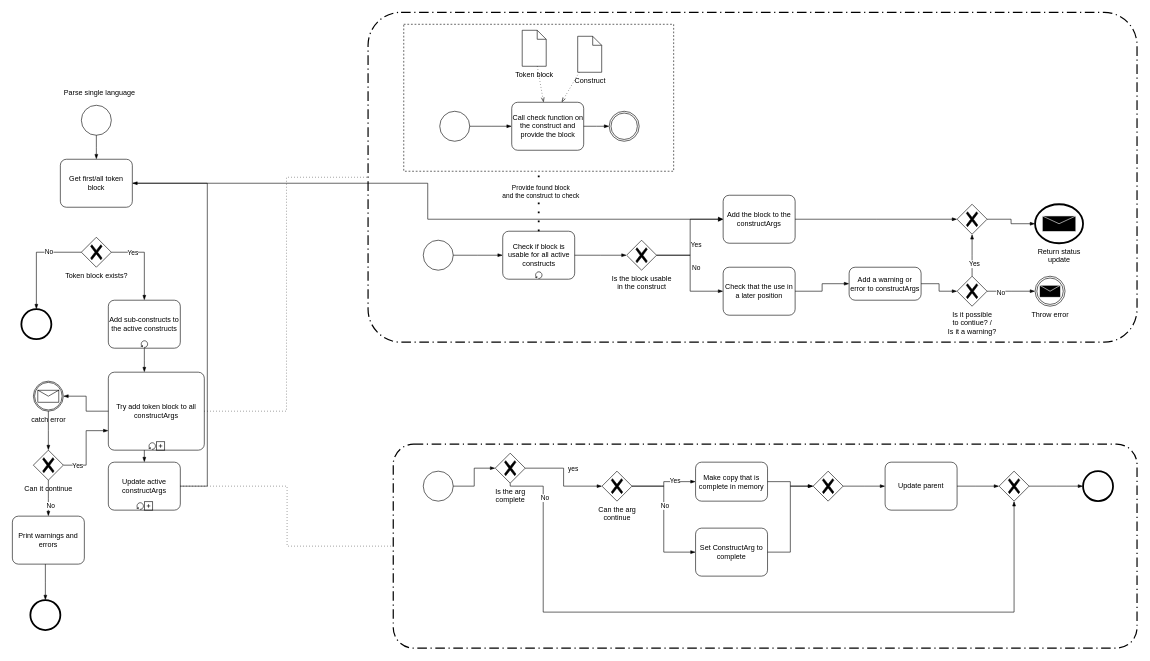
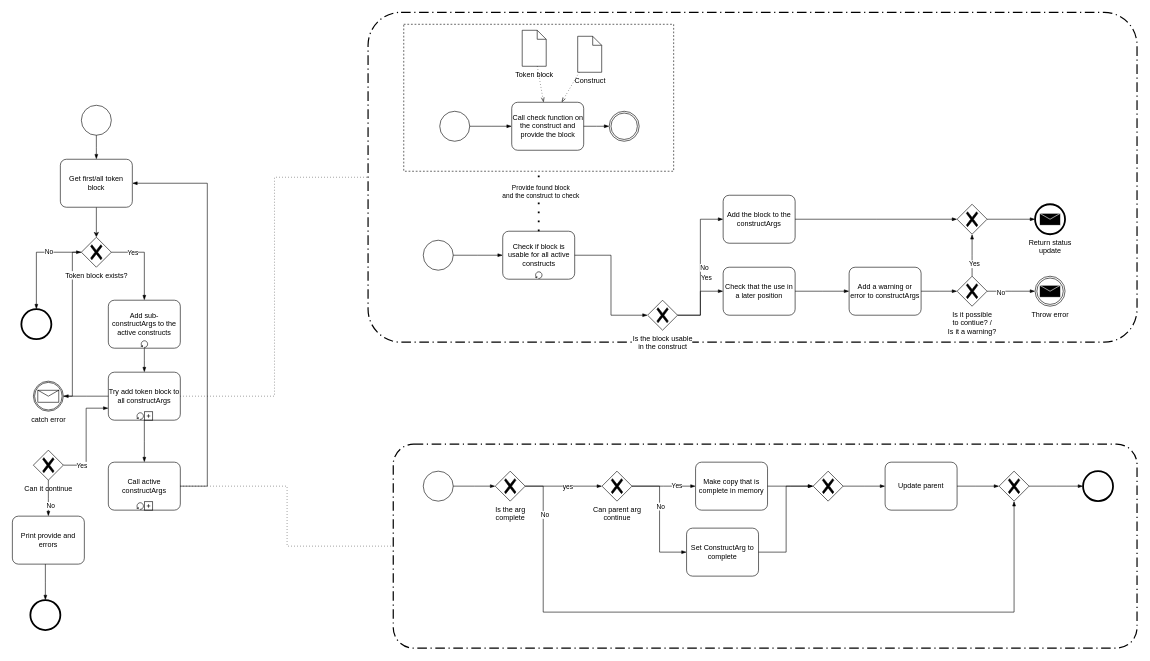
(99, 93) -> none
(431, 219) -> (96, 220)
(1059, 224) -> (1050, 219)
(642, 255) -> (663, 315)
(885, 284) -> (885, 291)
(144, 324) -> (144, 324)
(156, 411) -> (144, 396)
(48, 428) -> (72, 324)
(510, 468) -> (510, 486)
(732, 482) -> (732, 486)
(144, 486) -> (144, 486)
(617, 514) -> (617, 514)
(48, 540) -> (48, 540)
(732, 552) -> (723, 552)
